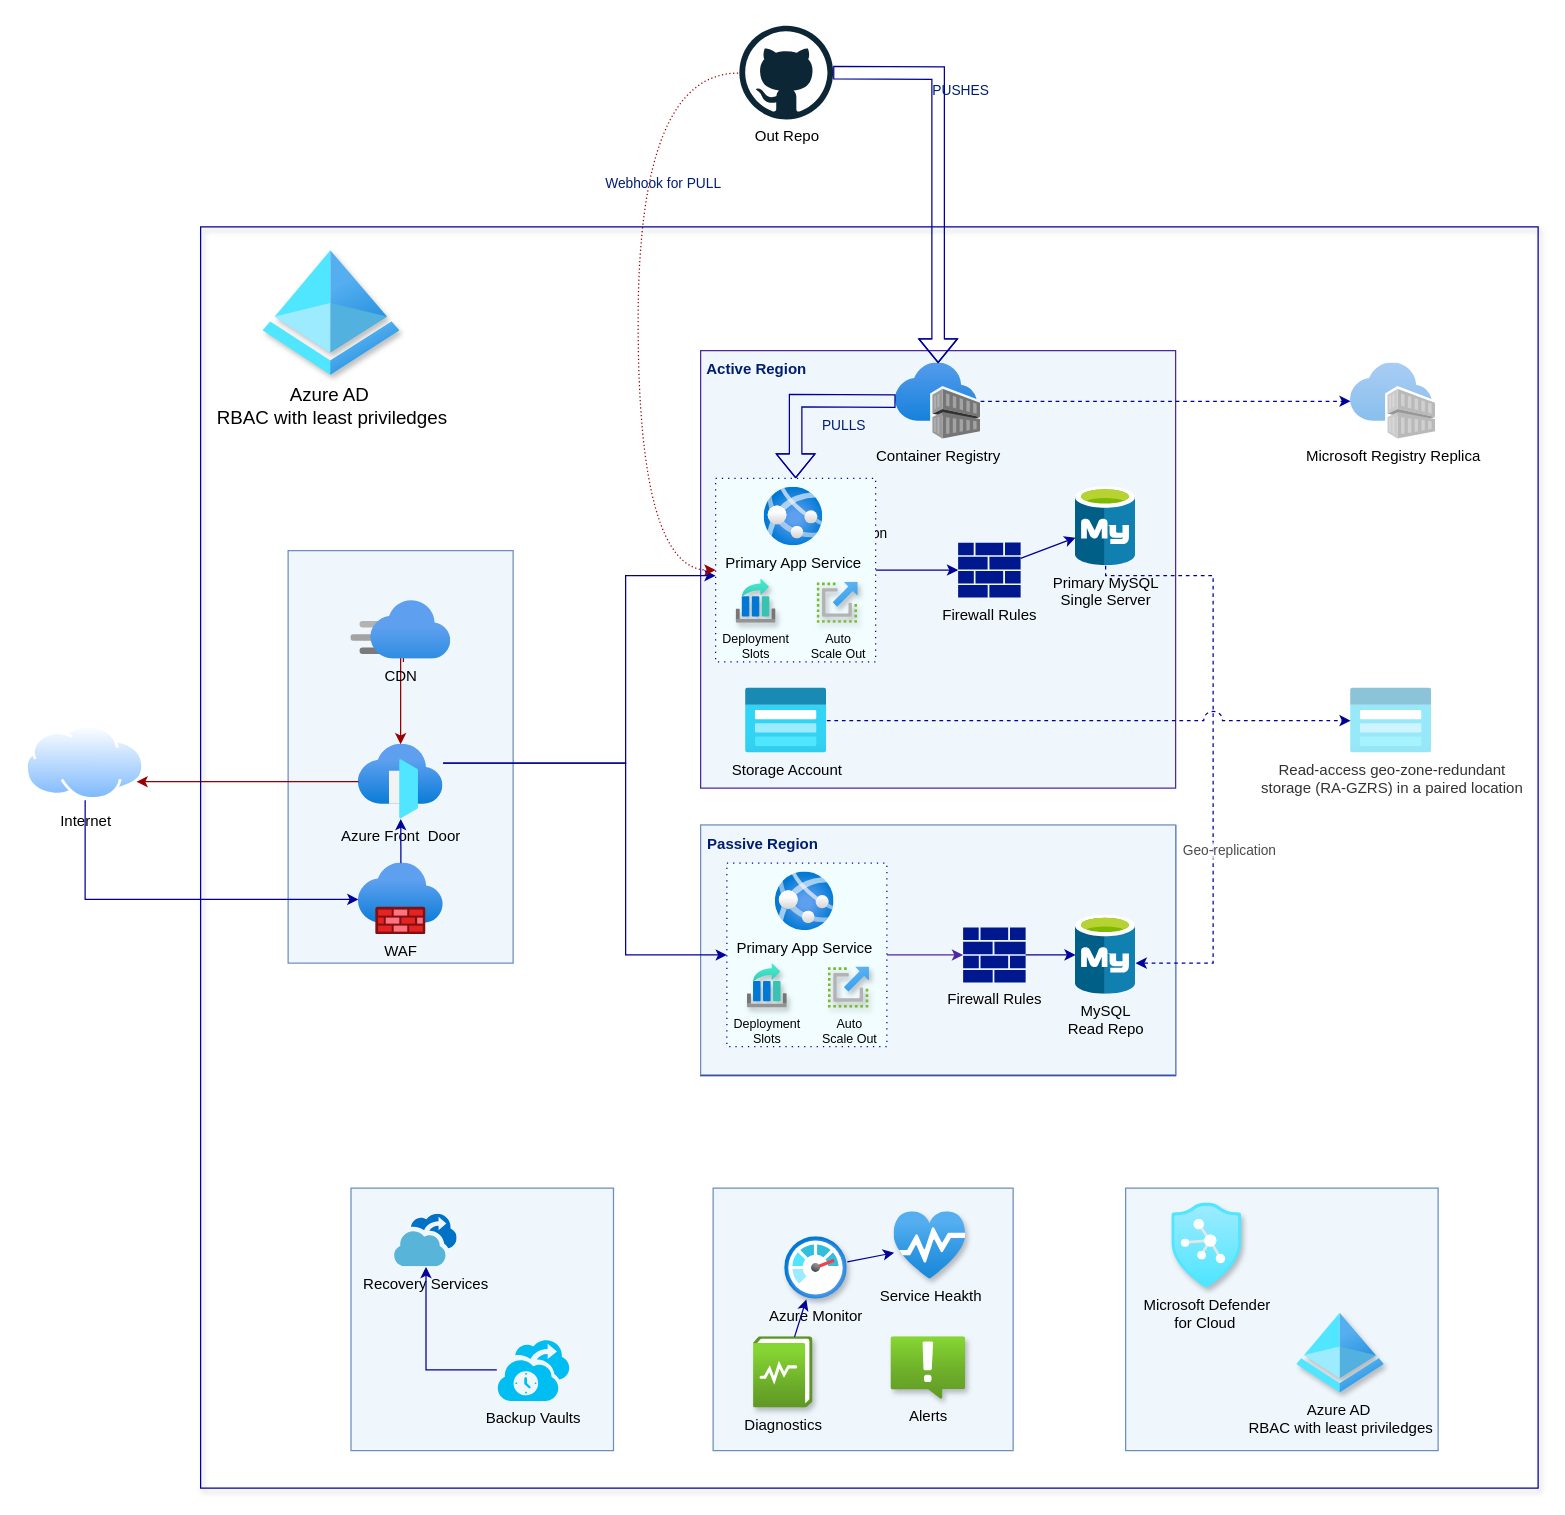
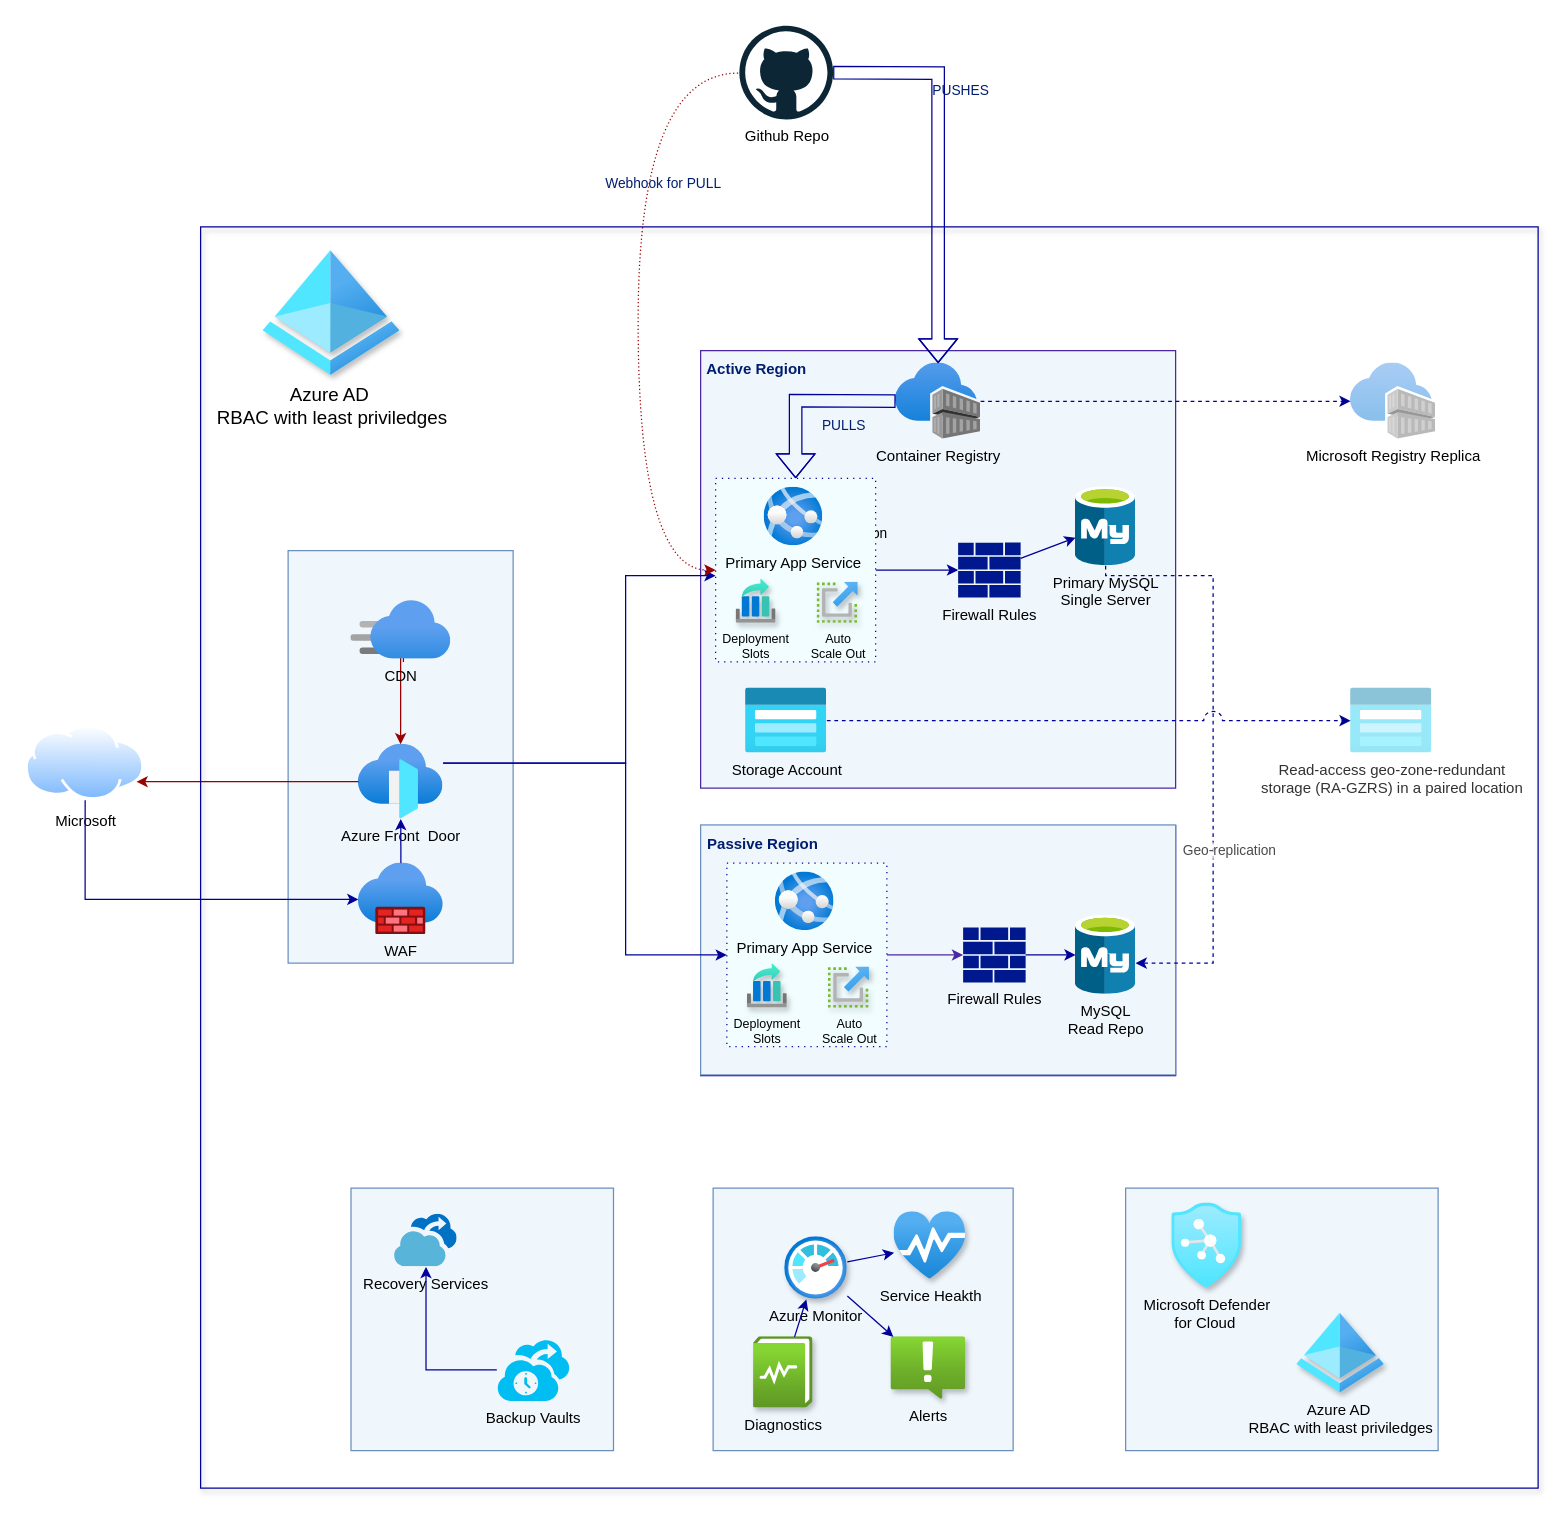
(788, 137) -> (788, 137)
(86, 822) -> (86, 822)
none -> (867, 1313)
